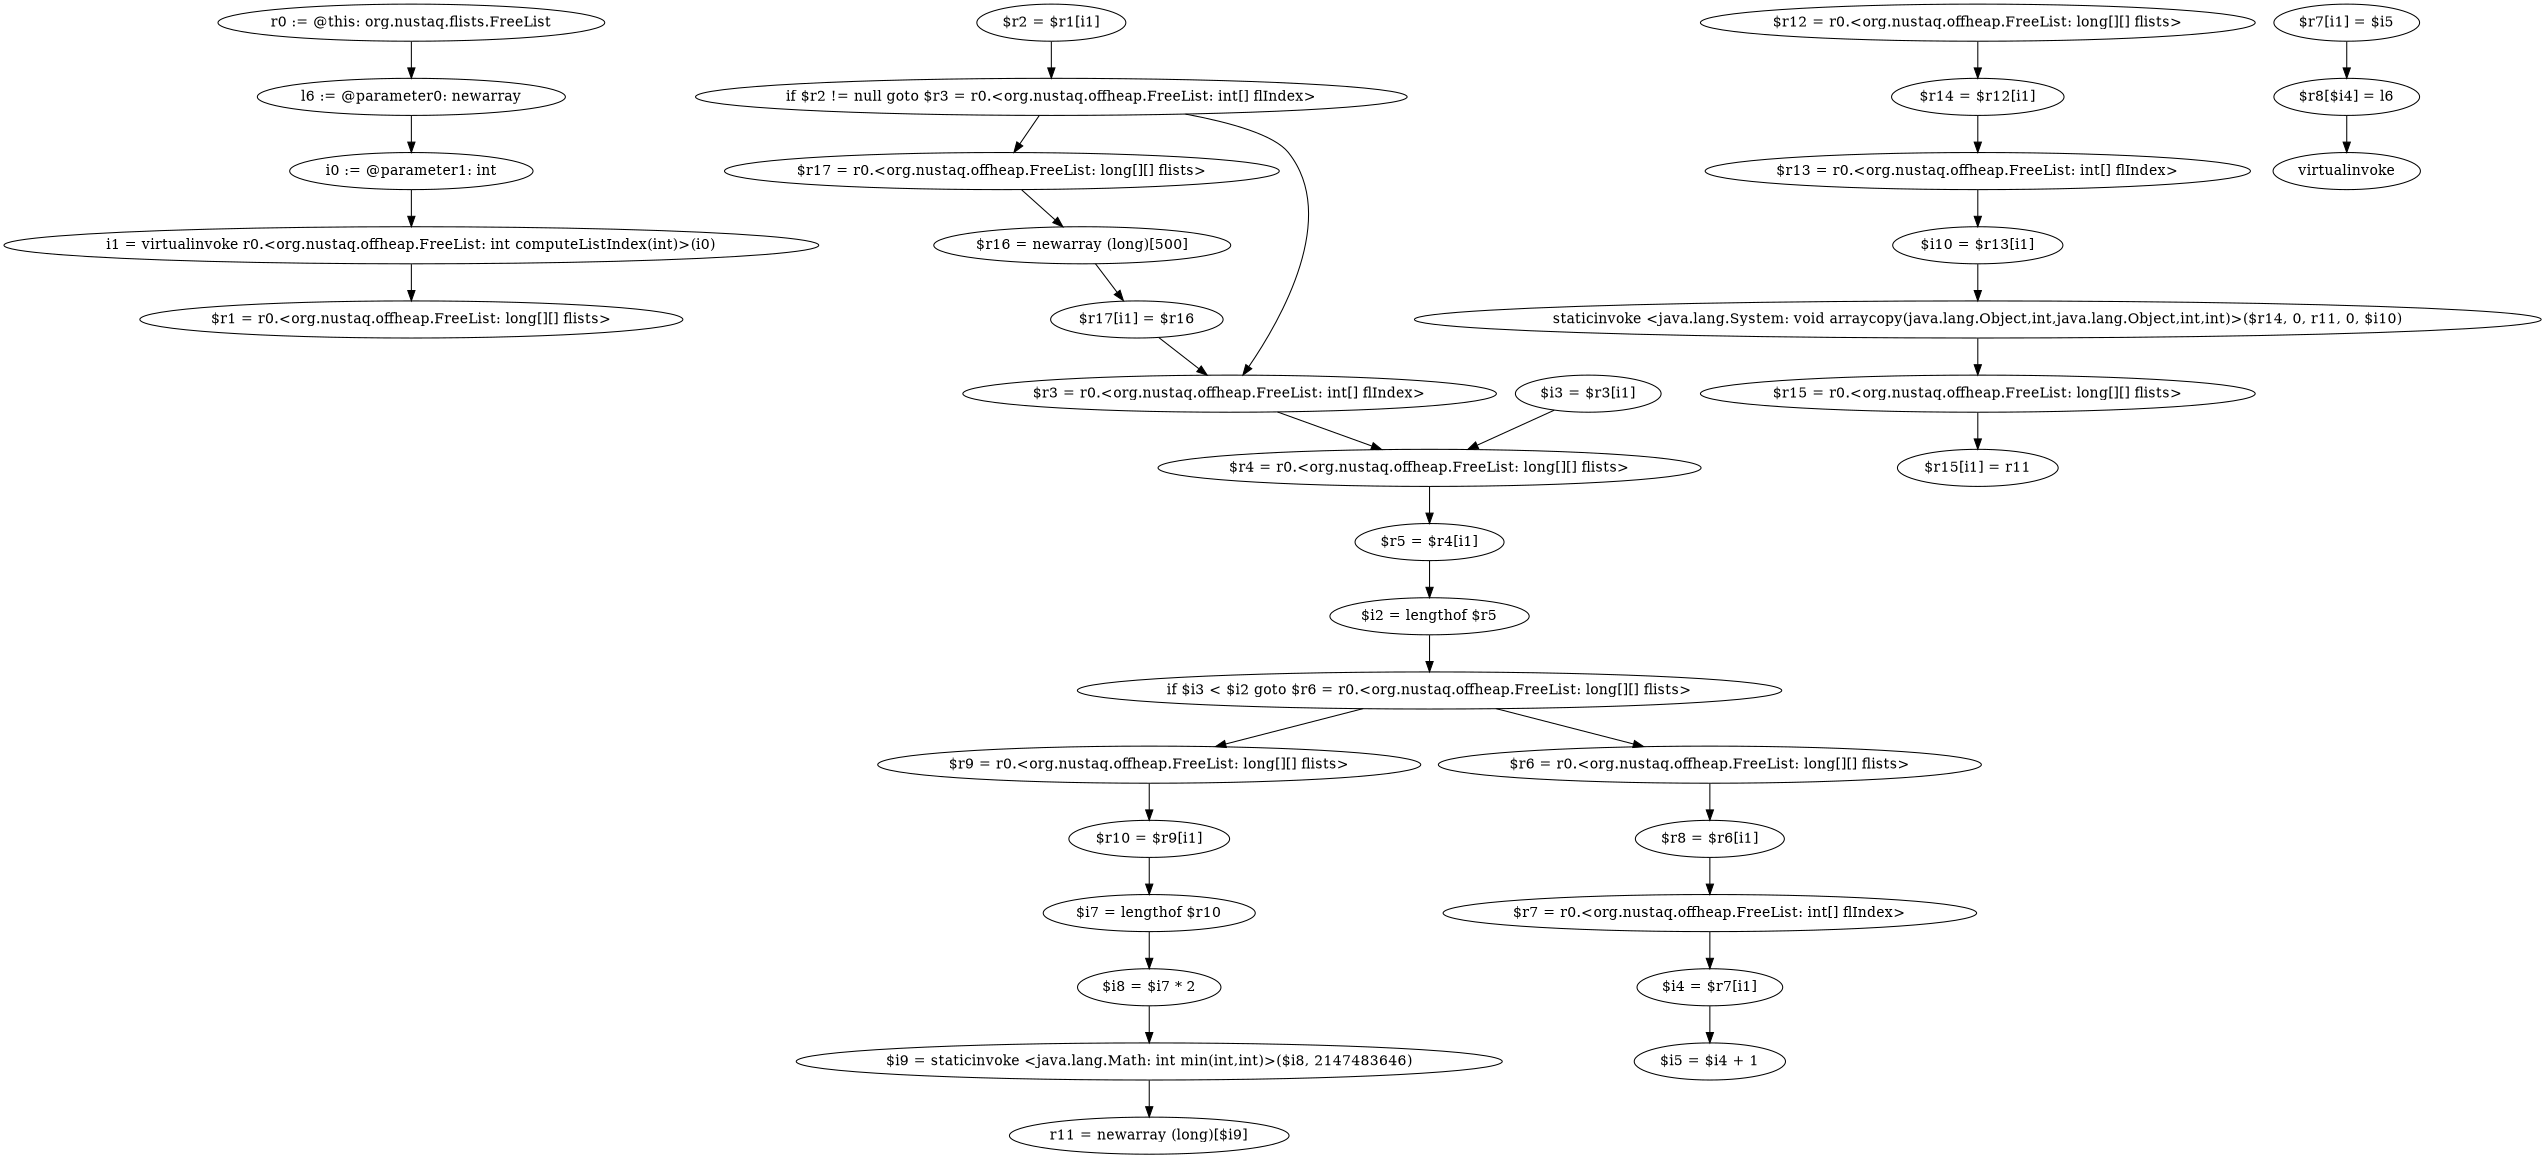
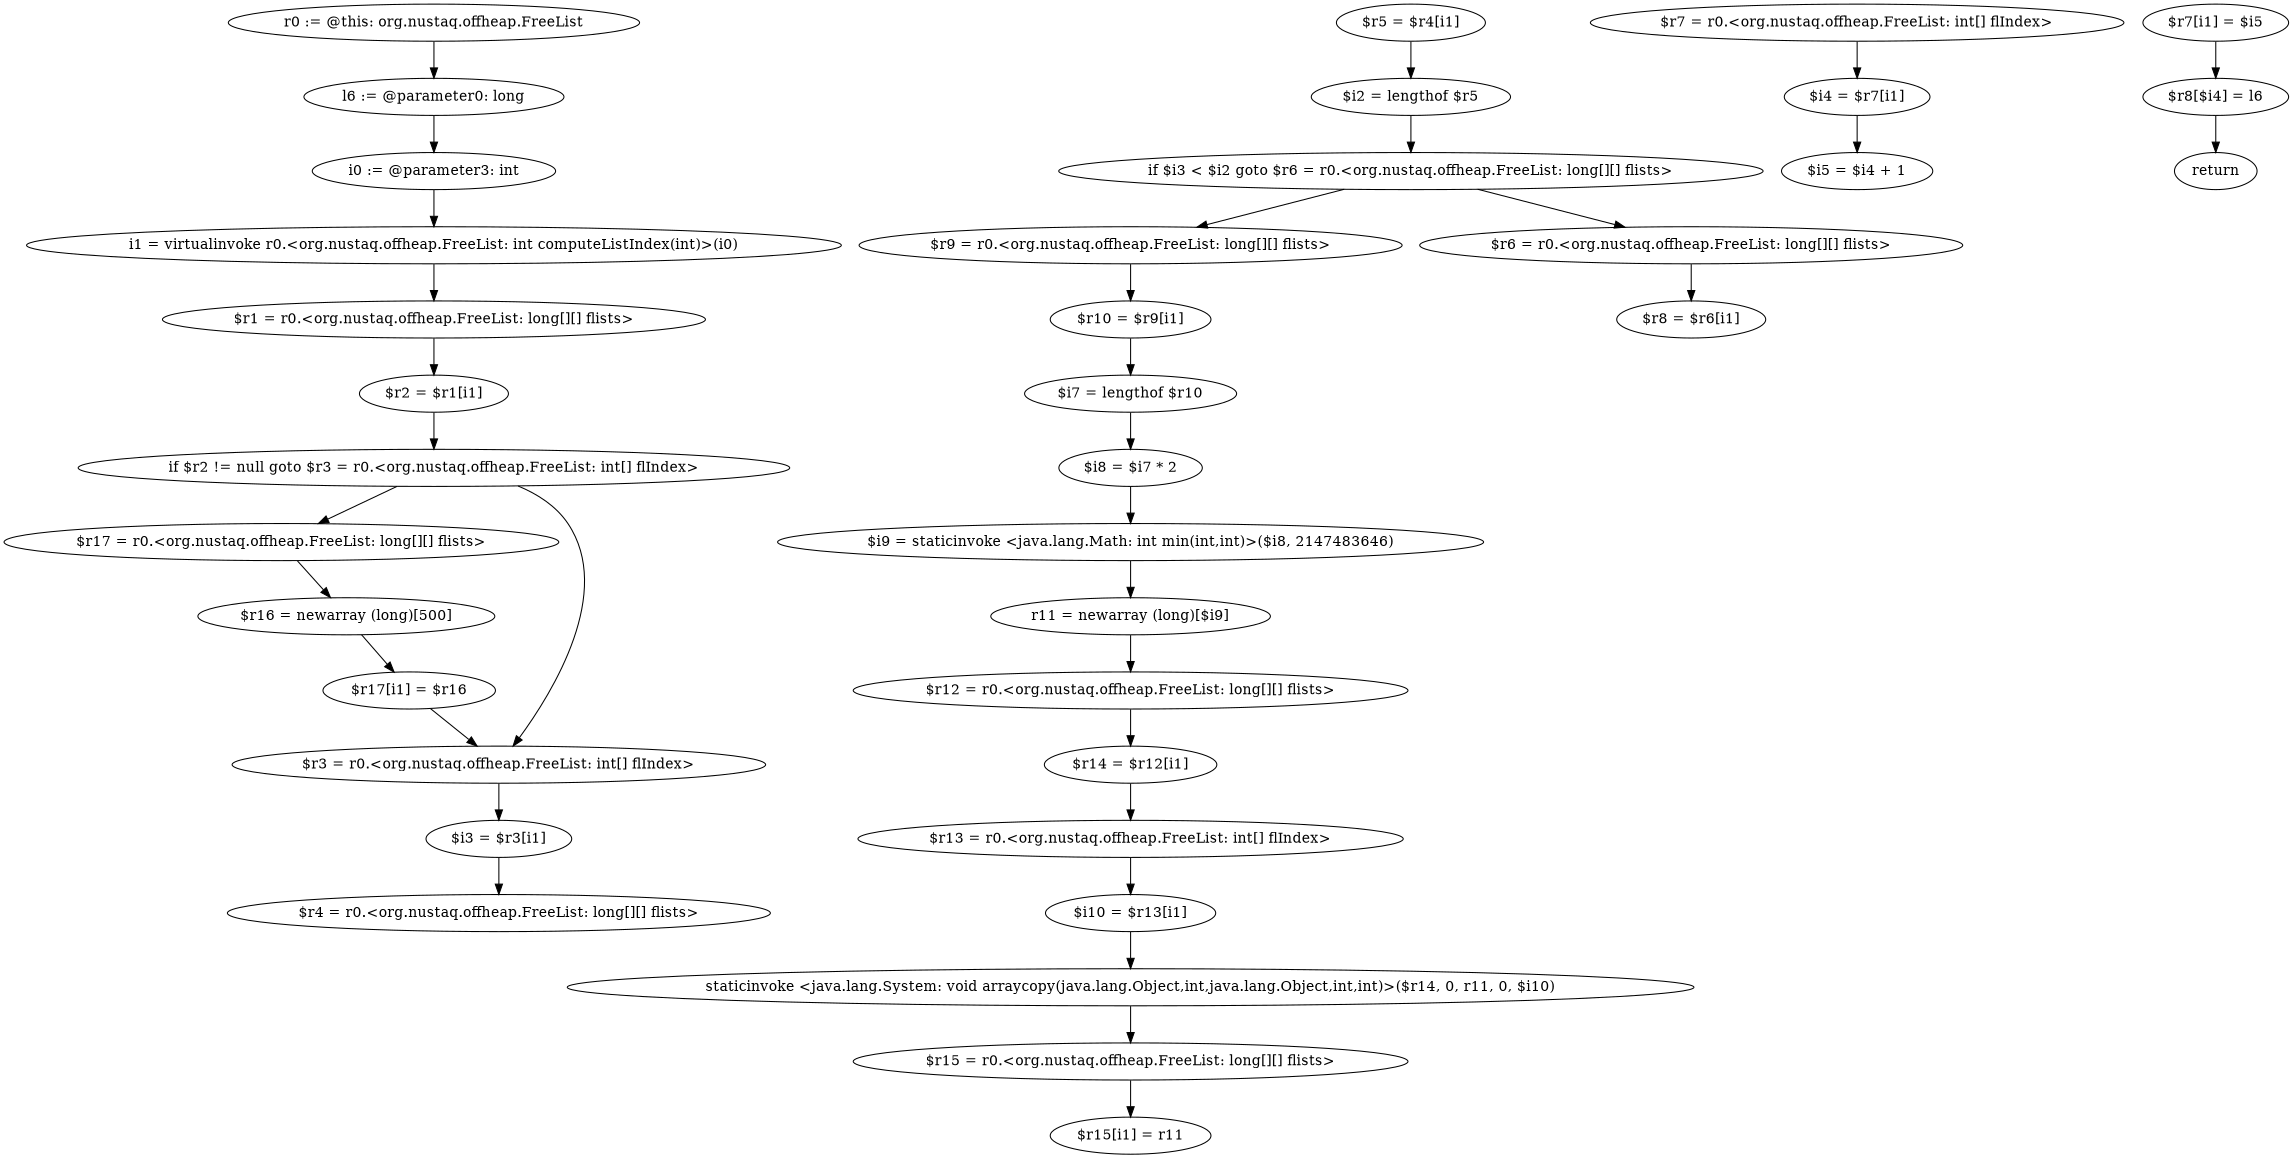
(411, 23) -> (434, 23)
(411, 97) -> (434, 97)
(411, 171) -> (434, 171)
(2347, 171) -> (2216, 171)
none -> (434, 352)
(1325, 429) -> (499, 797)
(1430, 500) -> none
none -> (1131, 648)
(1710, 871) -> none
